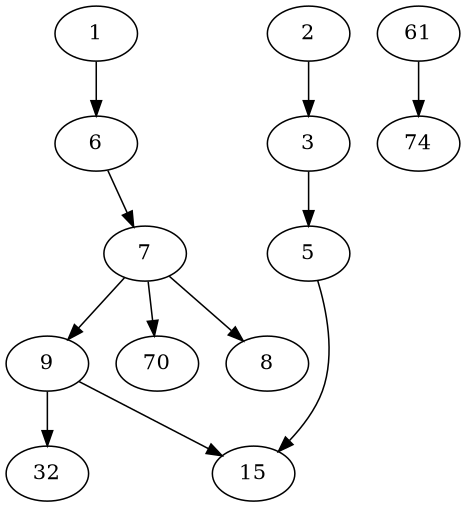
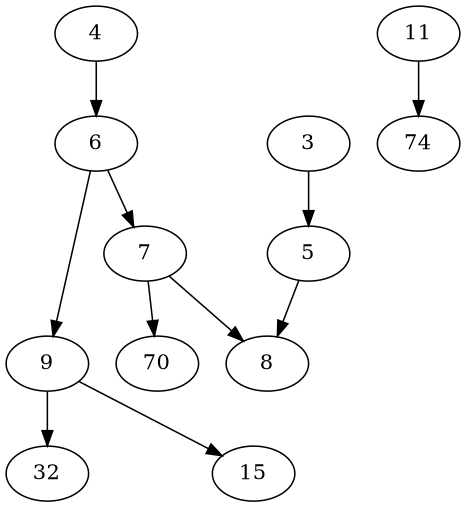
(96, 34) -> (96, 34)
(309, 34) -> none
(419, 34) -> (419, 34)
(101, 303) -> (73, 246)
(328, 365) -> (291, 301)
